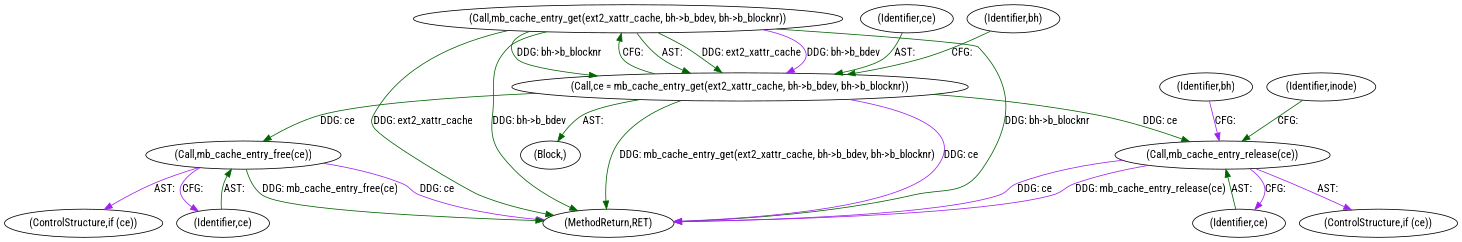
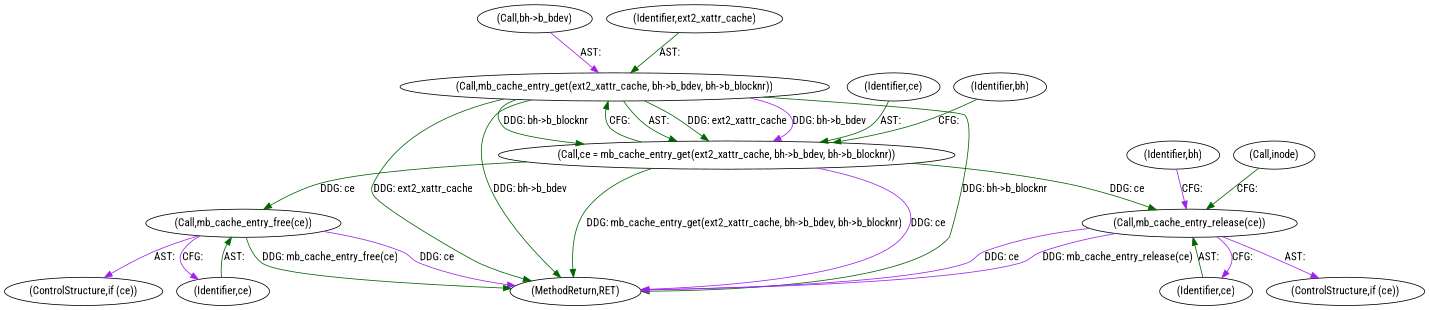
none -> (535, 19)
none -> (695, 19)
(1321, 87) -> (1274, 155)
(550, 155) -> none
